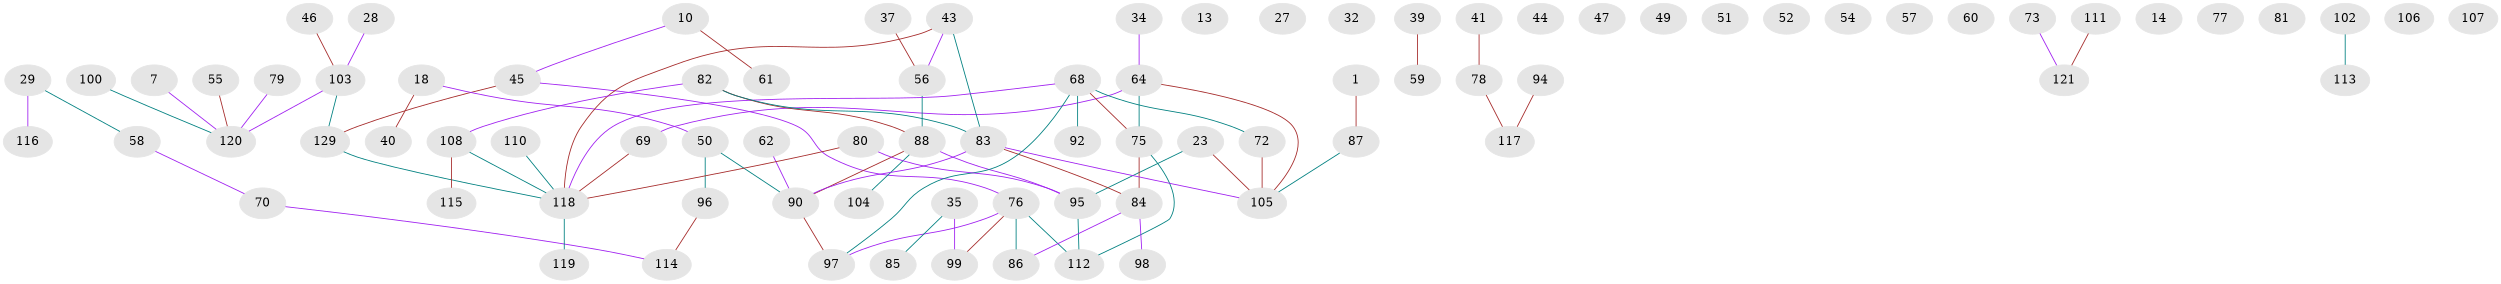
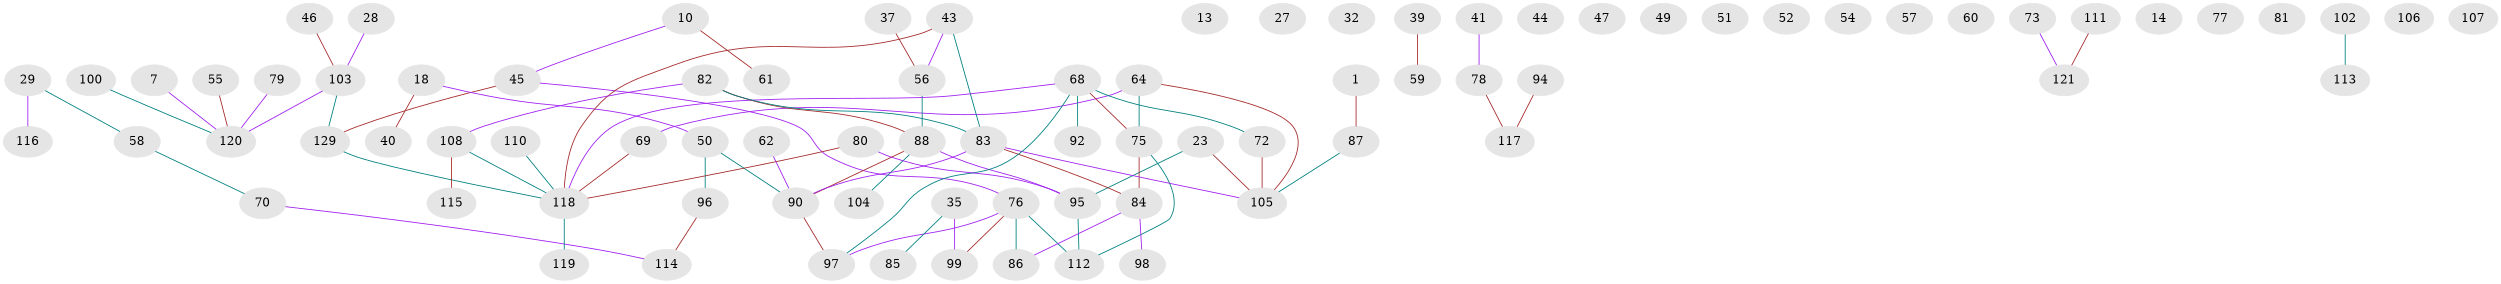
(1139, 19) -> none
(1479, 50) -> (1479, 50)
(200, 173) -> (200, 173)
